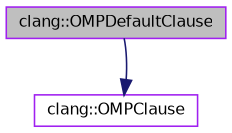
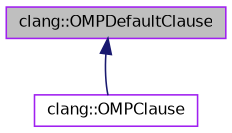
(126, 59) -> (106, 75)
